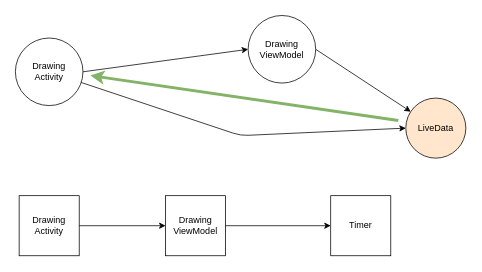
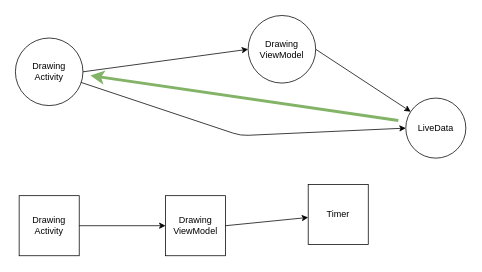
(435, 128) -> (435, 128)
(360, 225) -> (338, 214)
